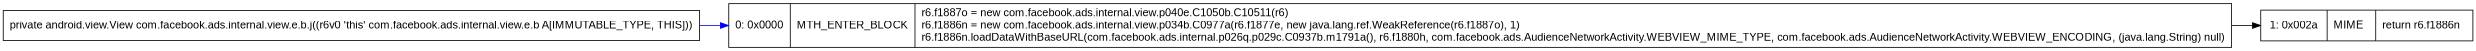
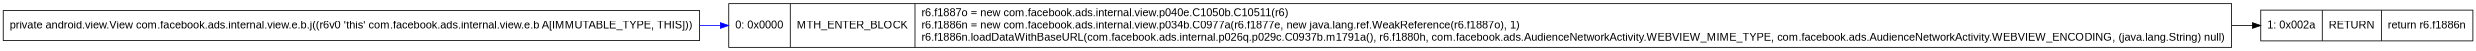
(2349, 25) -> (2352, 25)
